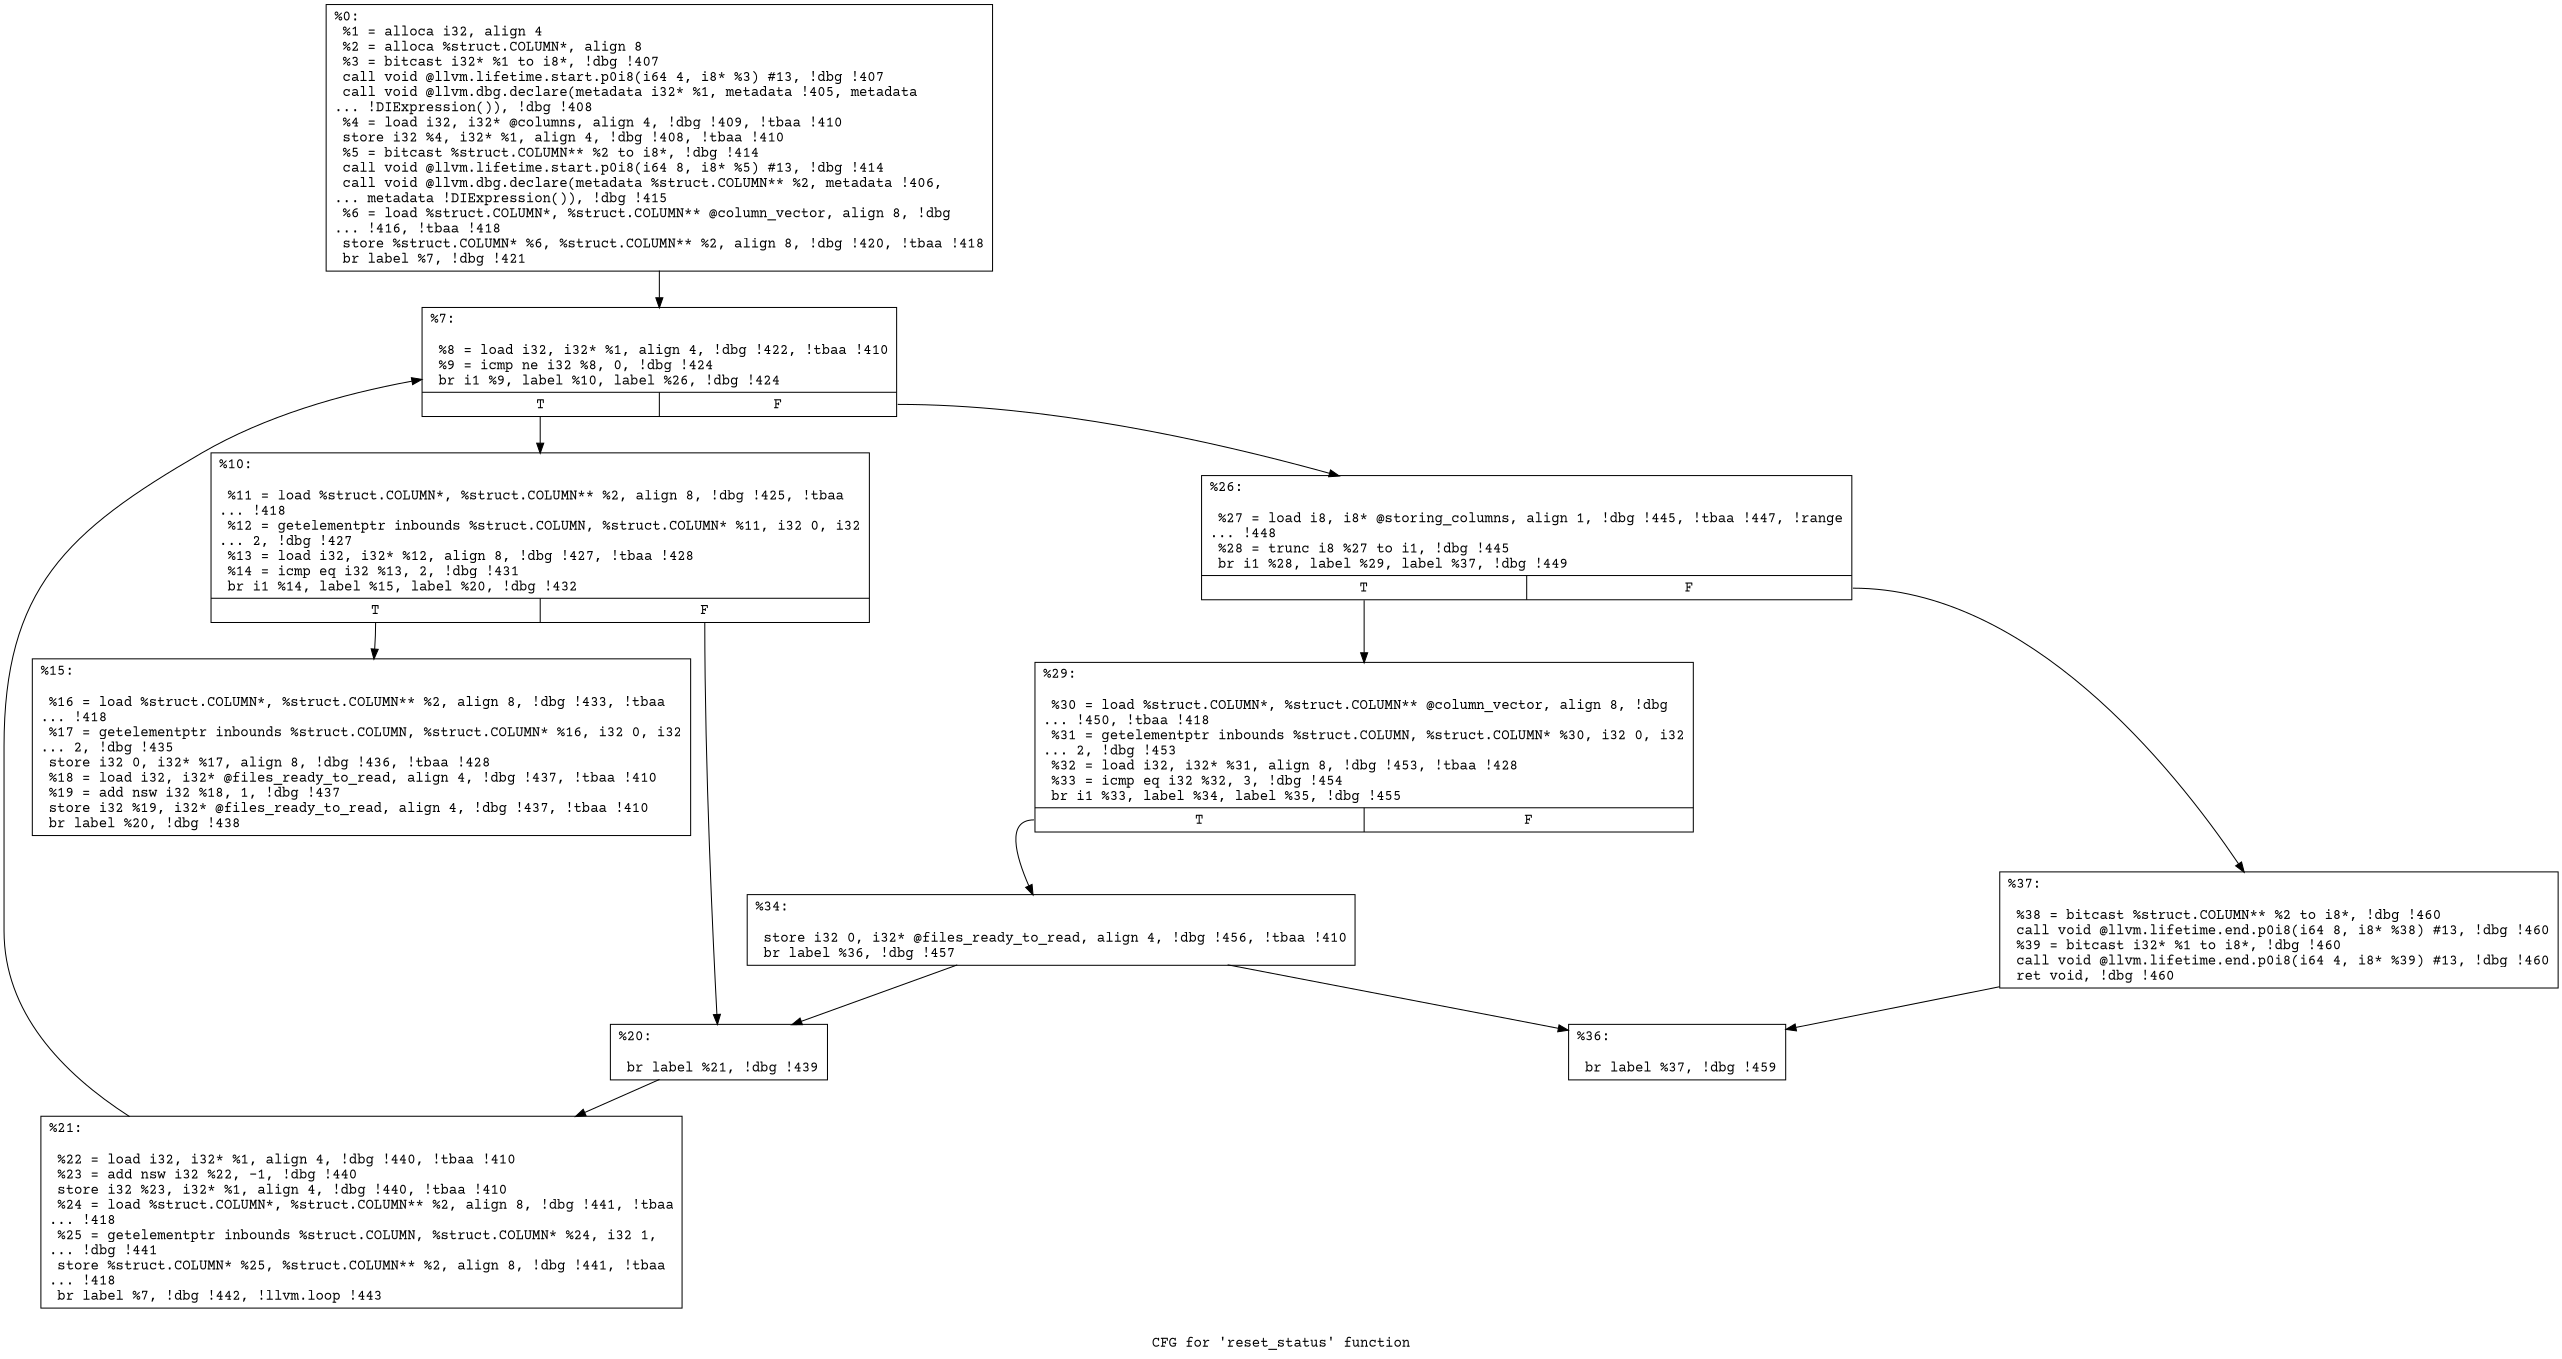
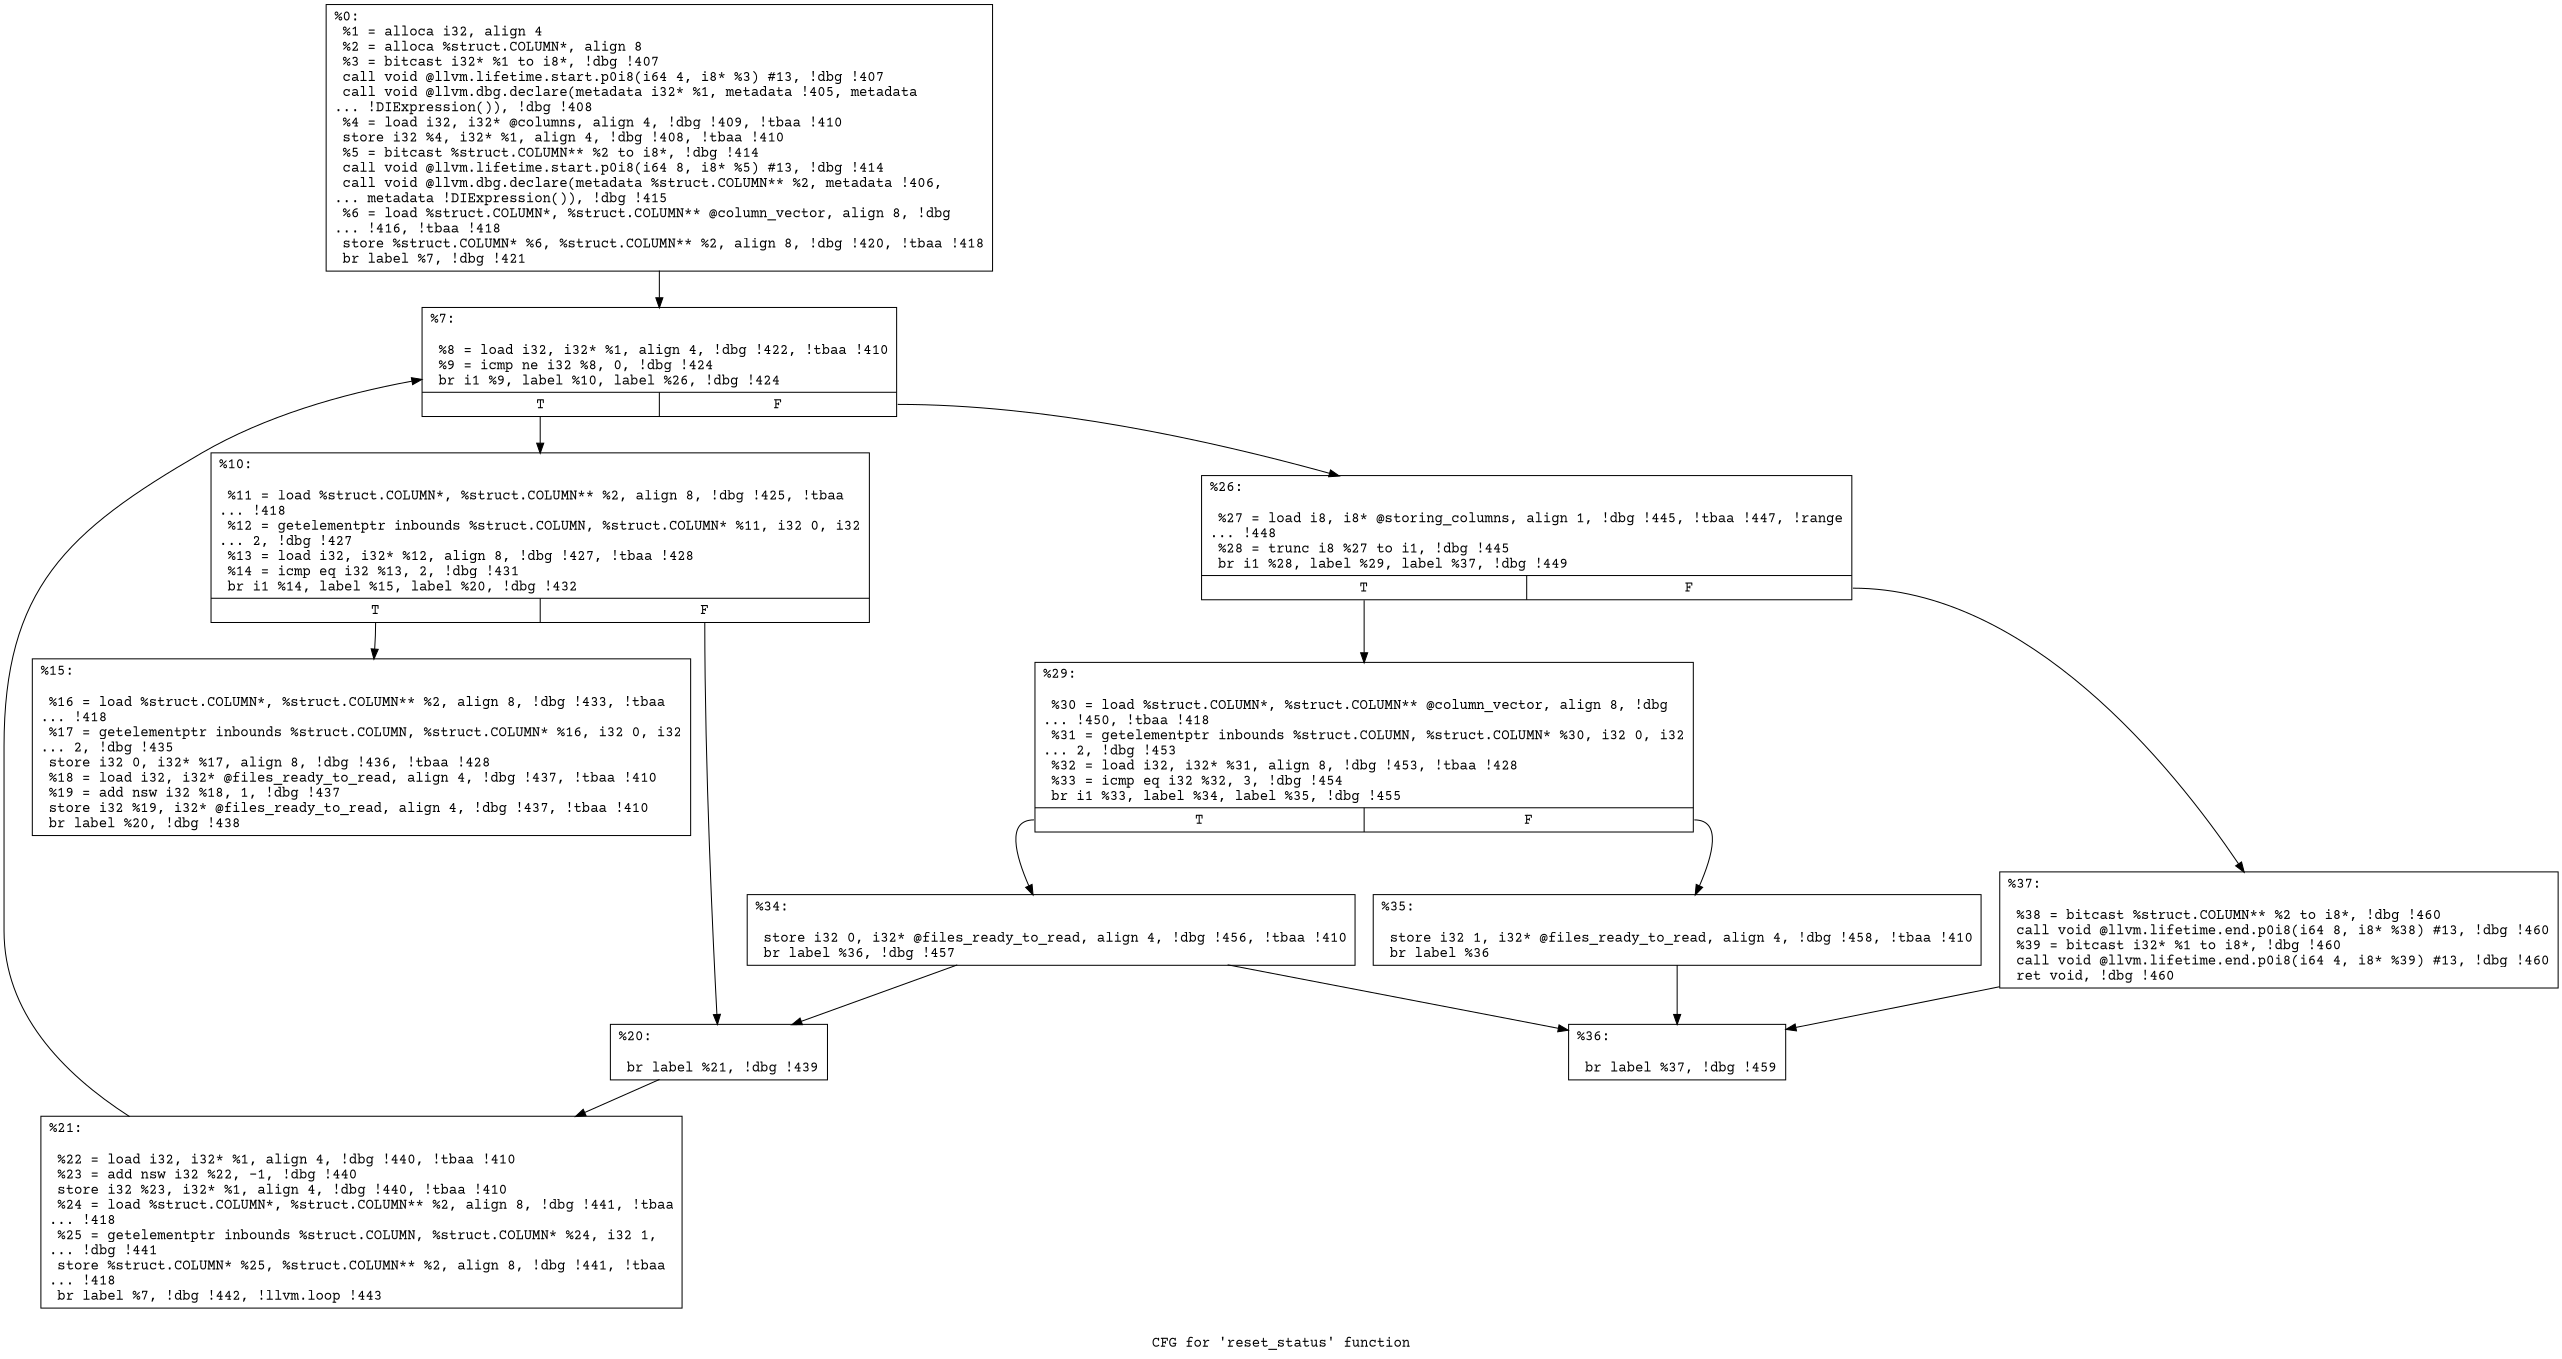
none -> (1677, 930)
